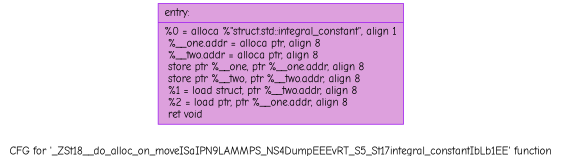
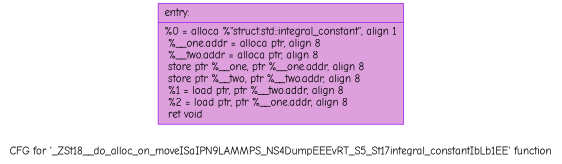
(261, 91) -> (254, 91)
